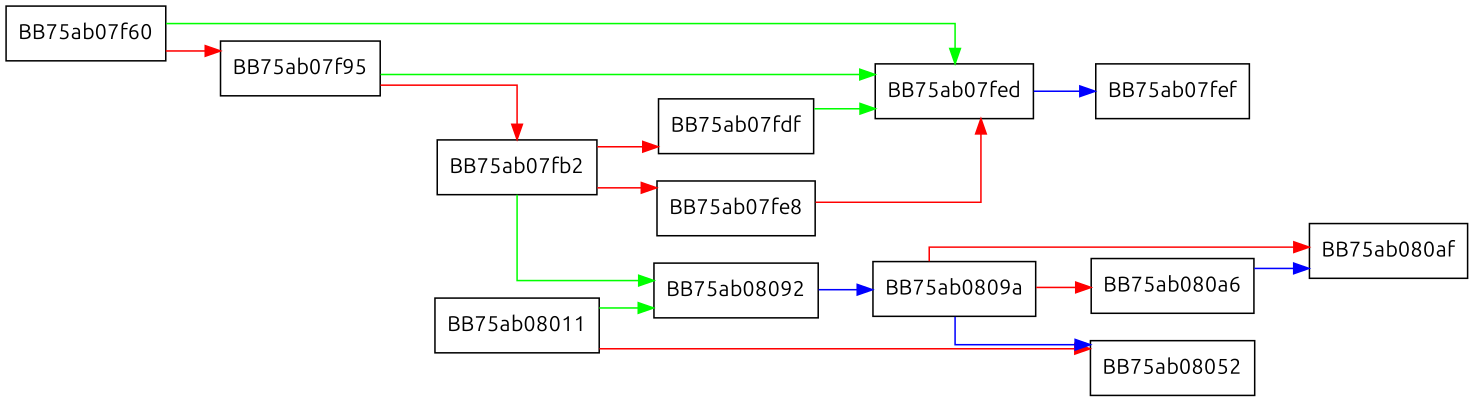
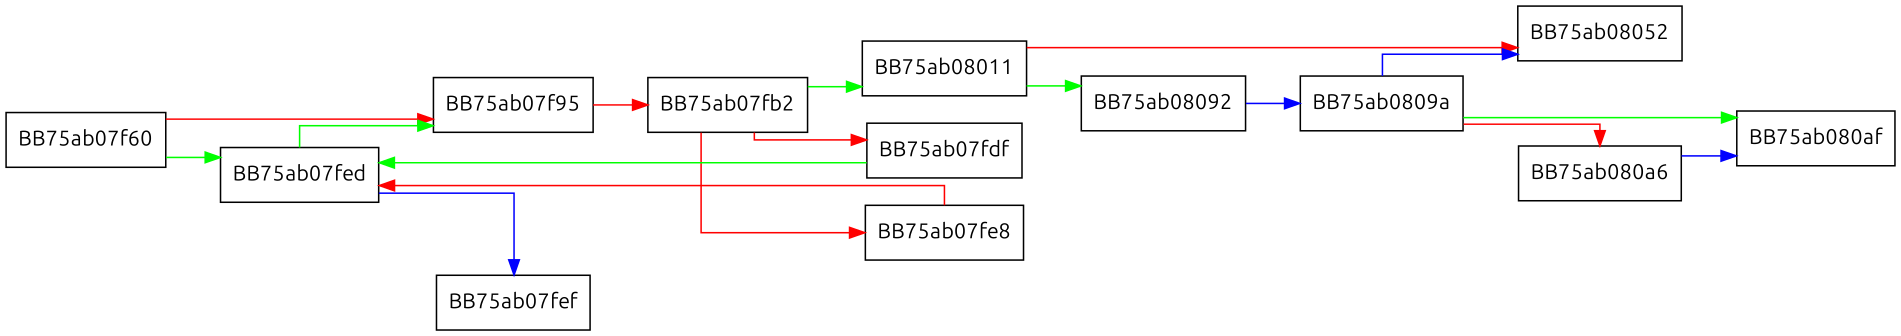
(620, 75) -> (348, 126)
(1104, 247) -> (1612, 118)
(535, 281) -> (827, 87)
